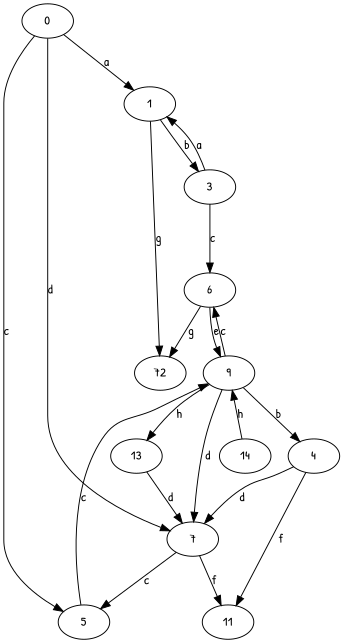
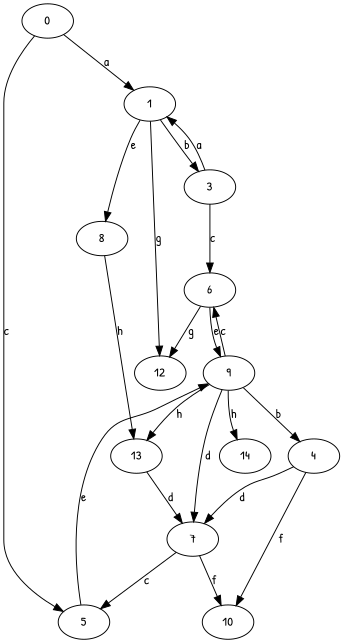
none -> (102, 239)
(48, 311) -> none
(160, 373) -> (160, 373)
(238, 420) -> (229, 411)
(84, 498) -> (84, 498)
(228, 622) -> (228, 622)
